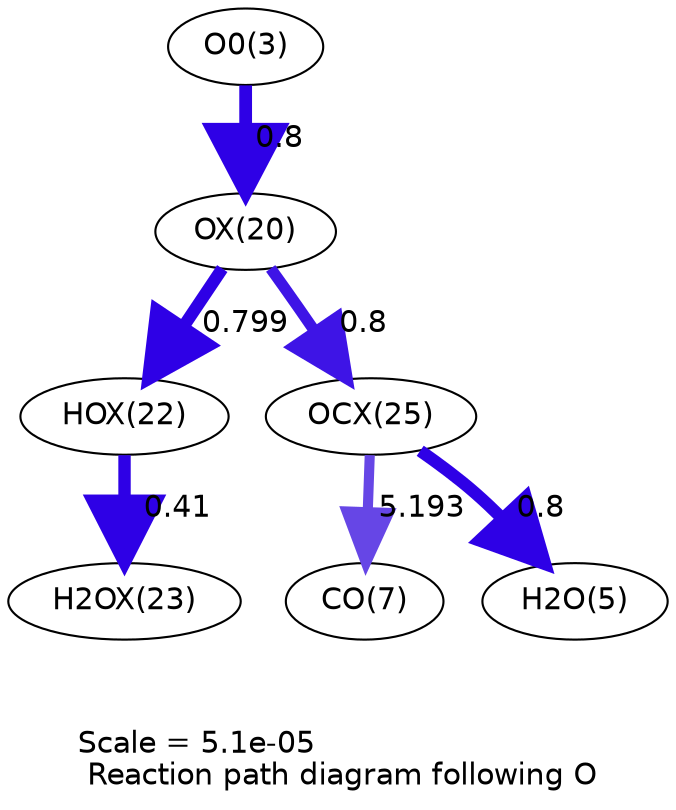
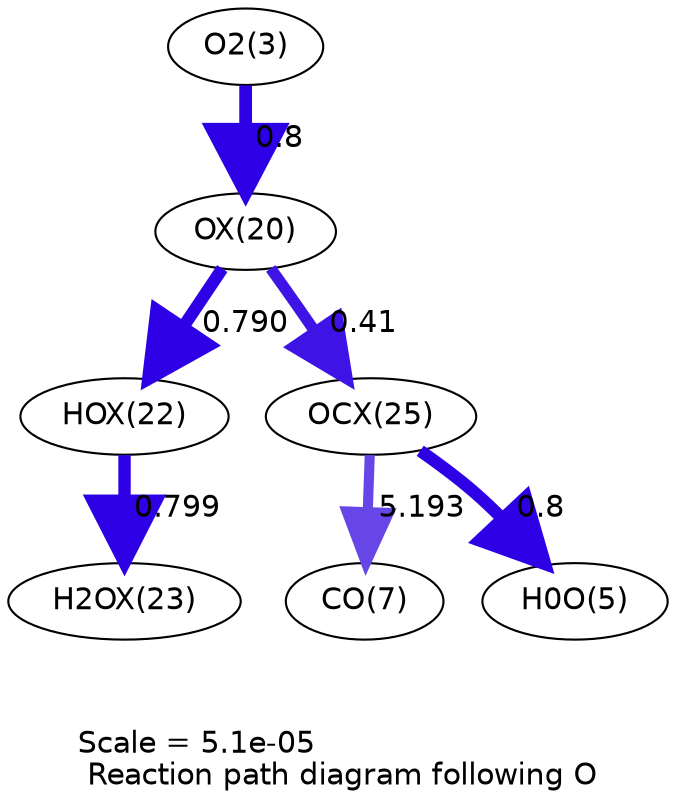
(246, 47) -> (246, 47)
(241, 324) -> (241, 324)
(359, 324) -> (359, 324)
(173, 509) -> (173, 509)
(575, 601) -> (575, 601)
